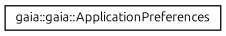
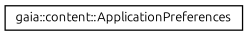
(113, 18) -> (124, 18)
